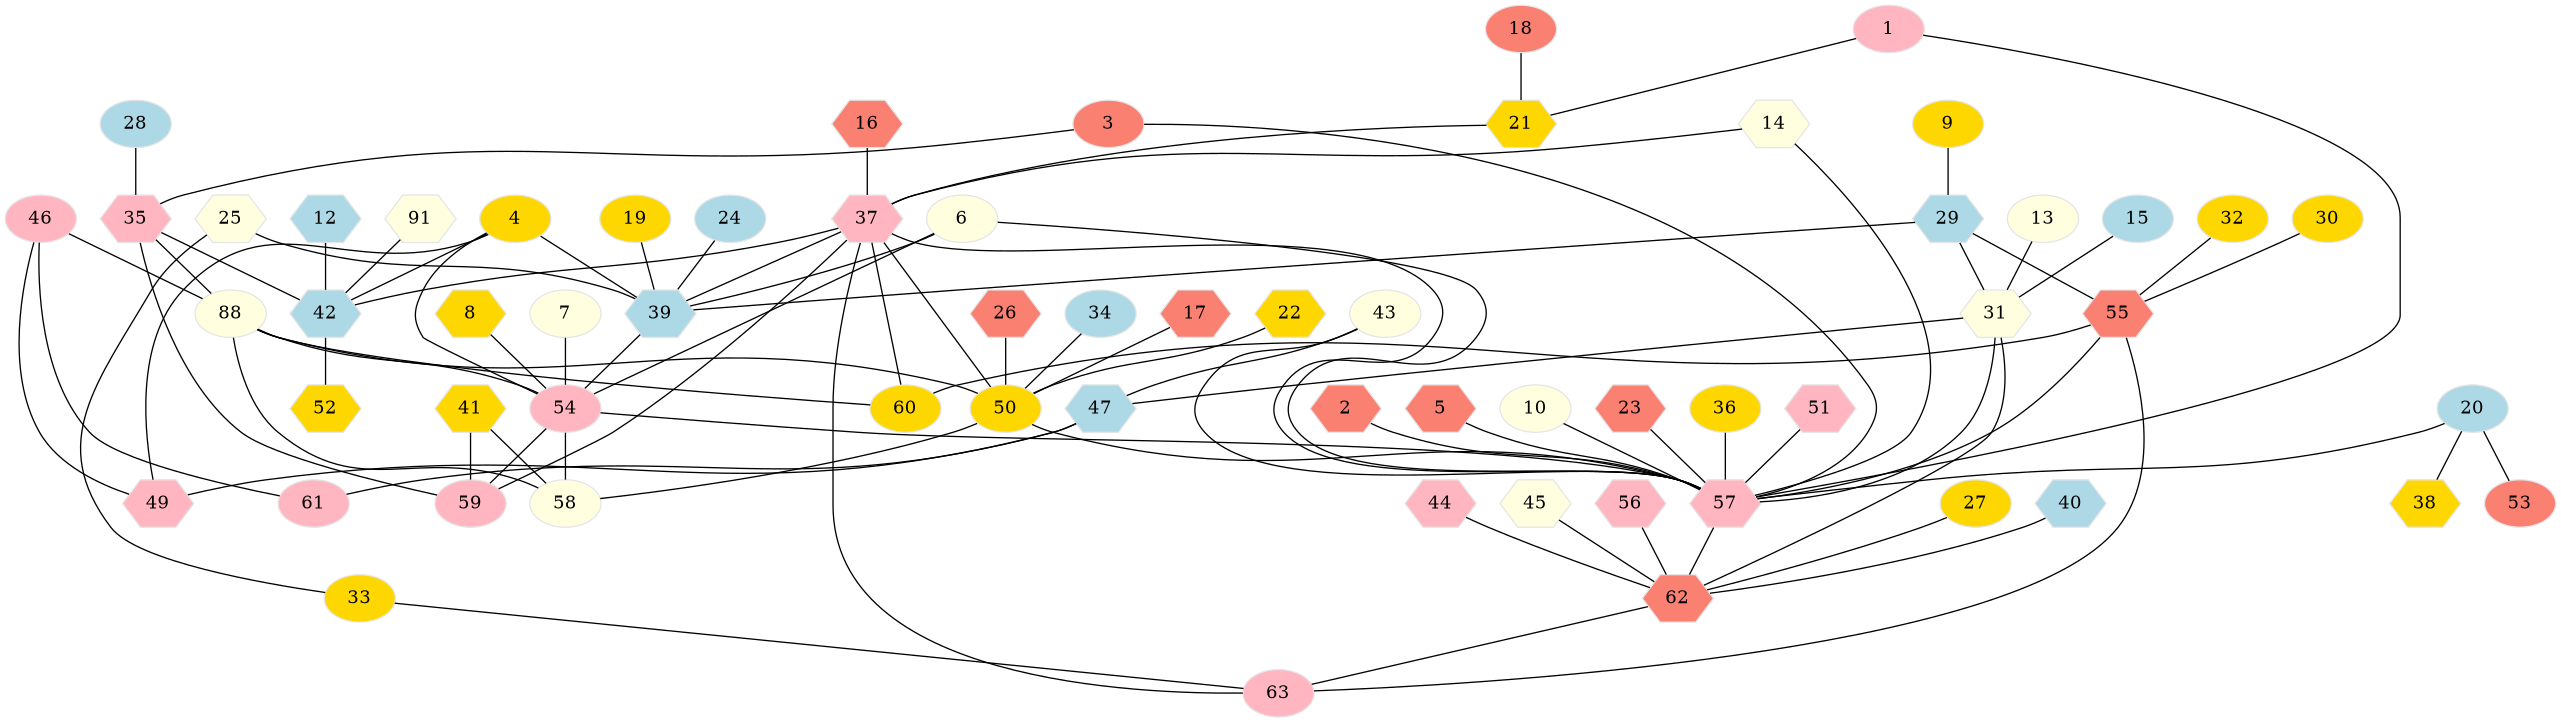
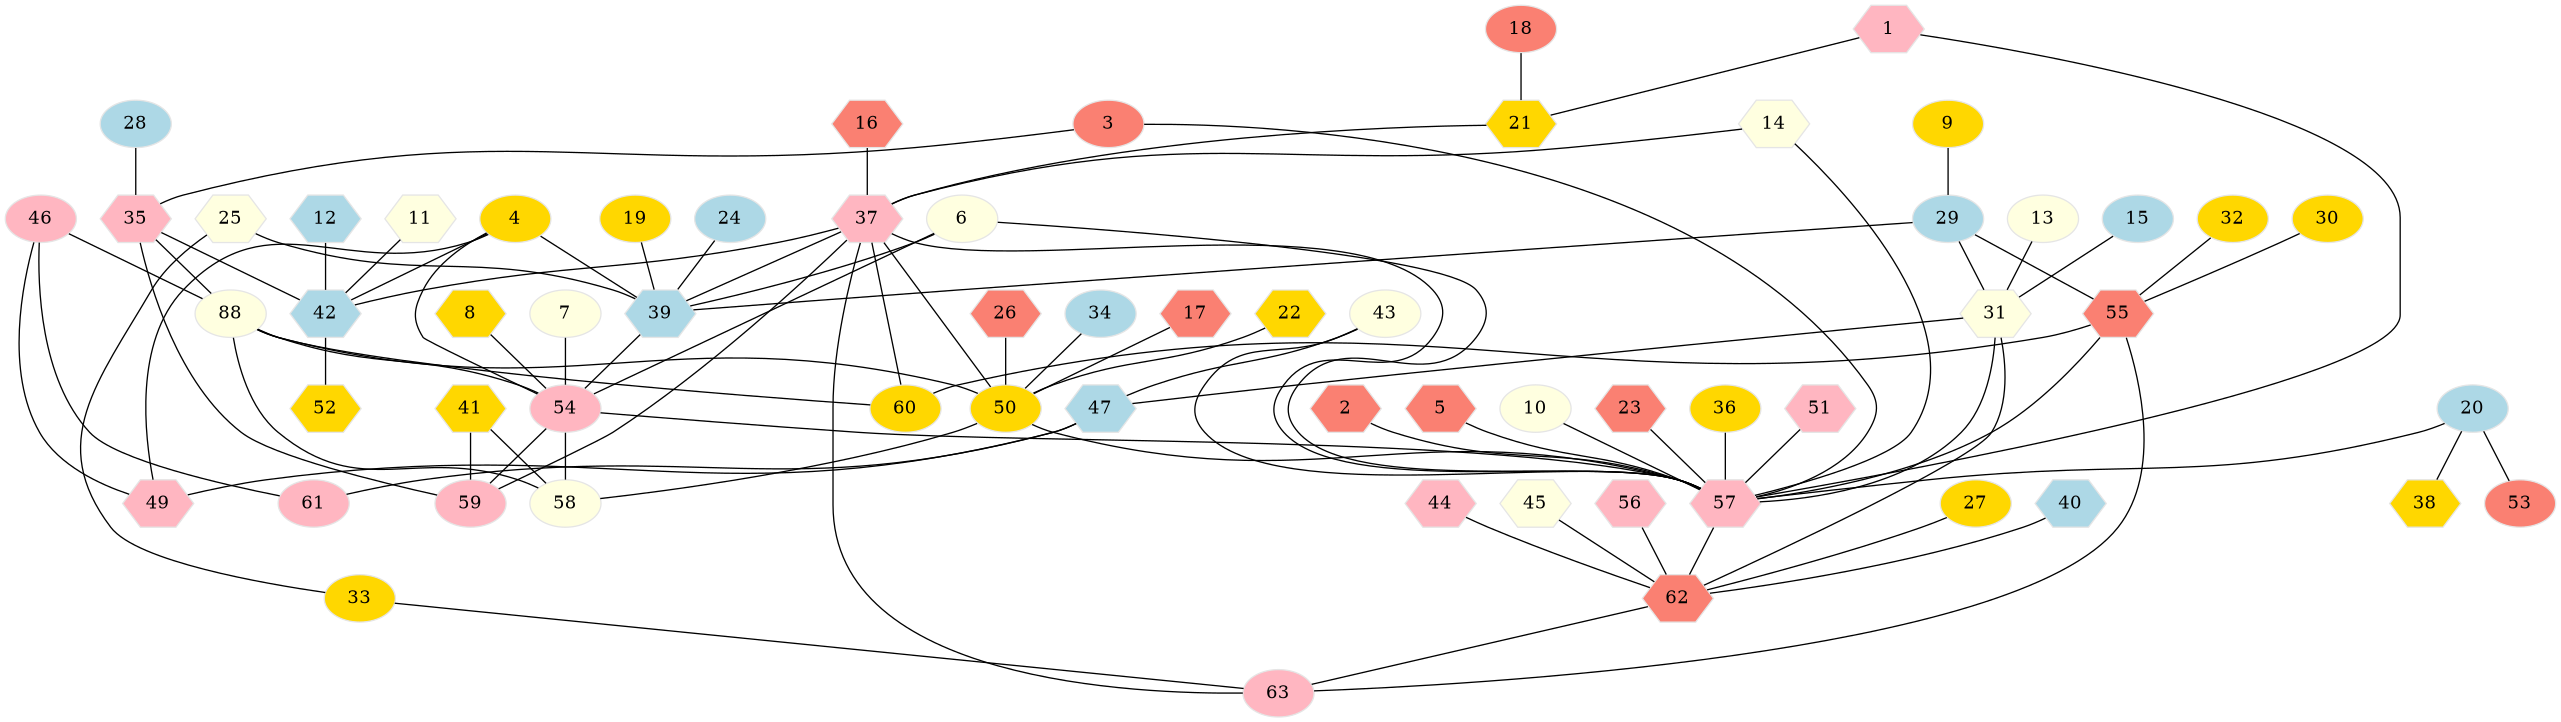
(1889, 29) -> (1889, 29)
(420, 219) -> (420, 219)
(1948, 219) -> (1948, 219)
